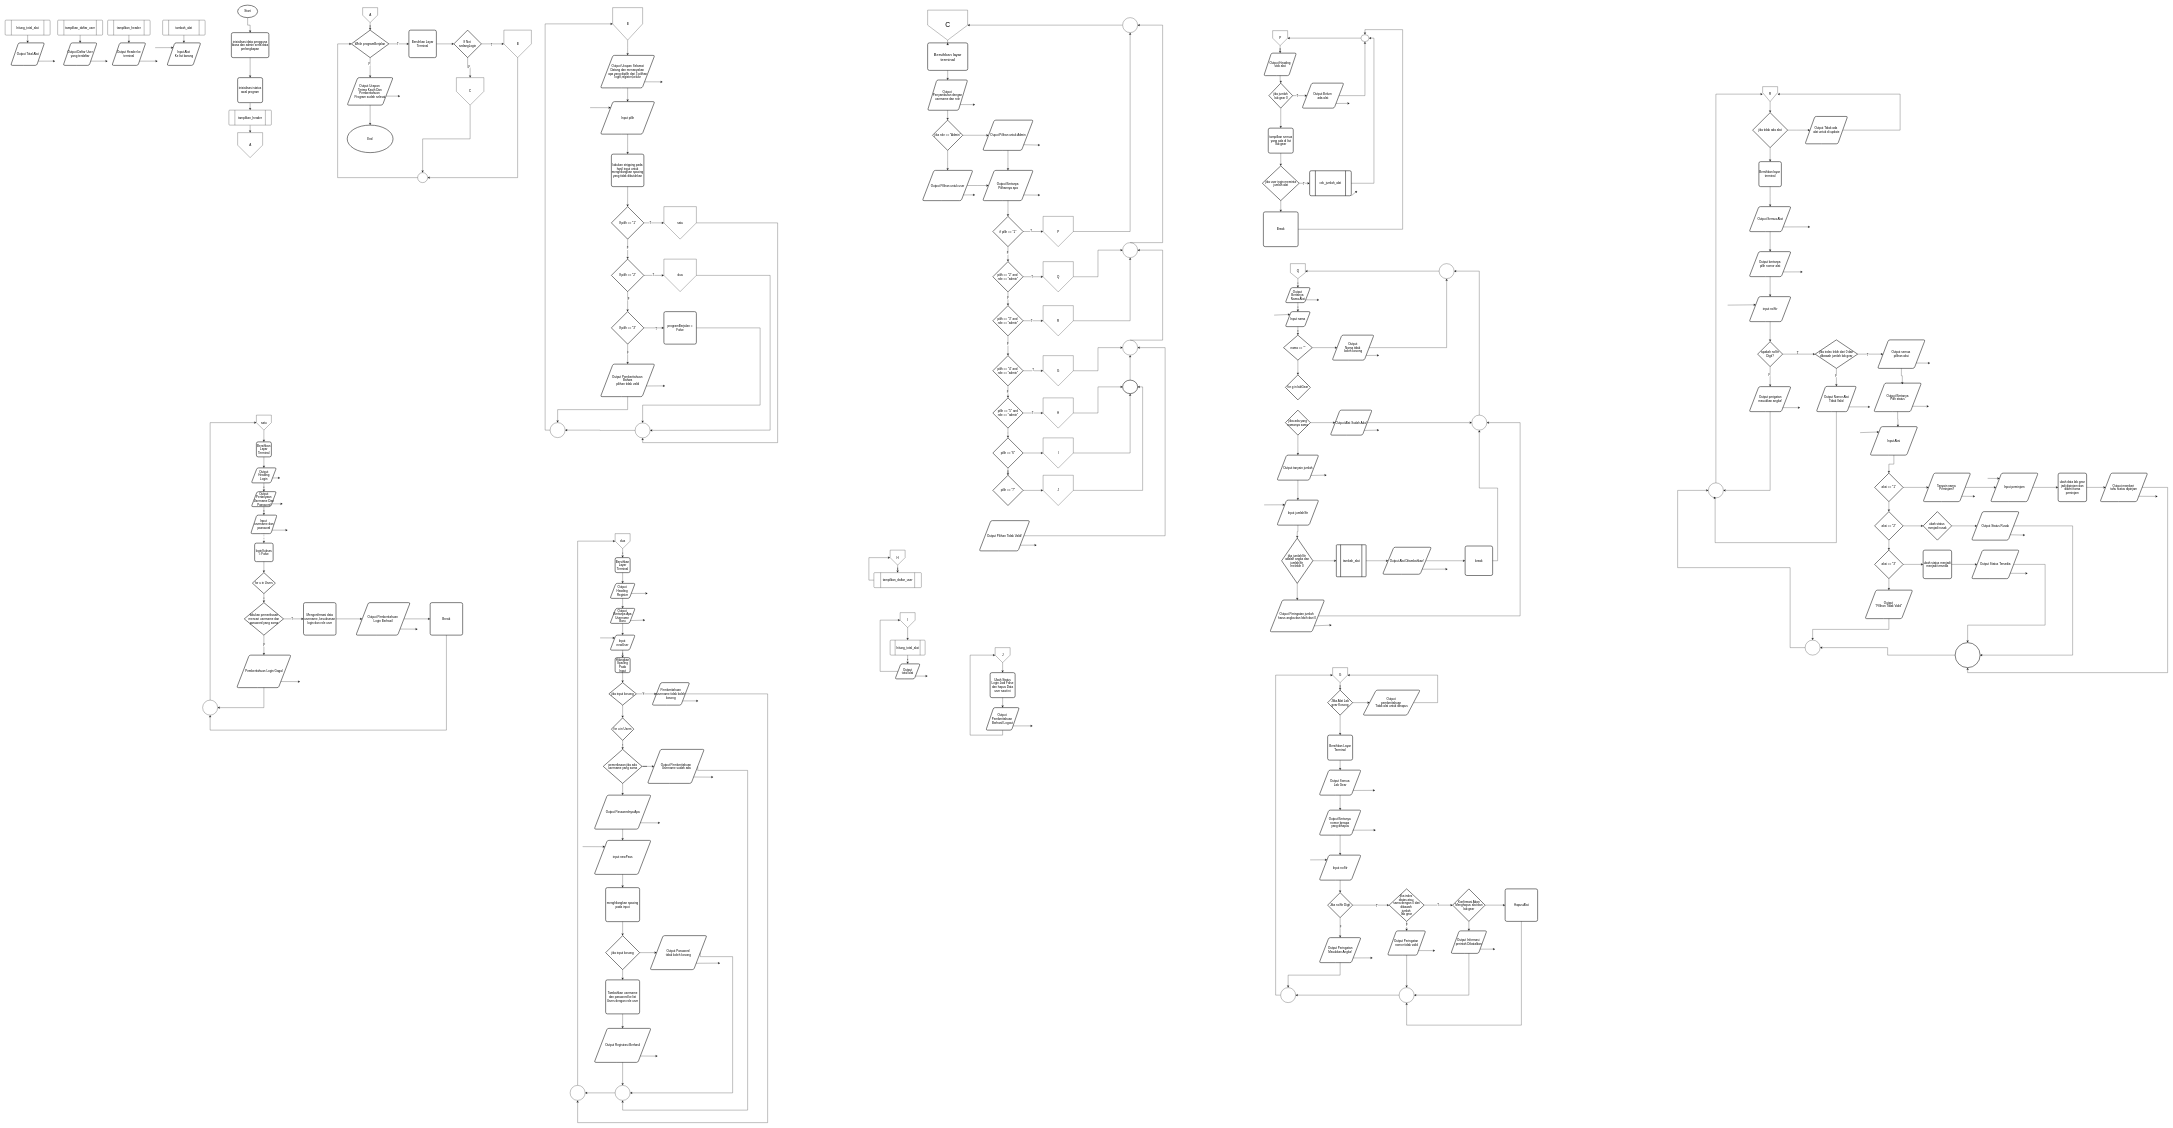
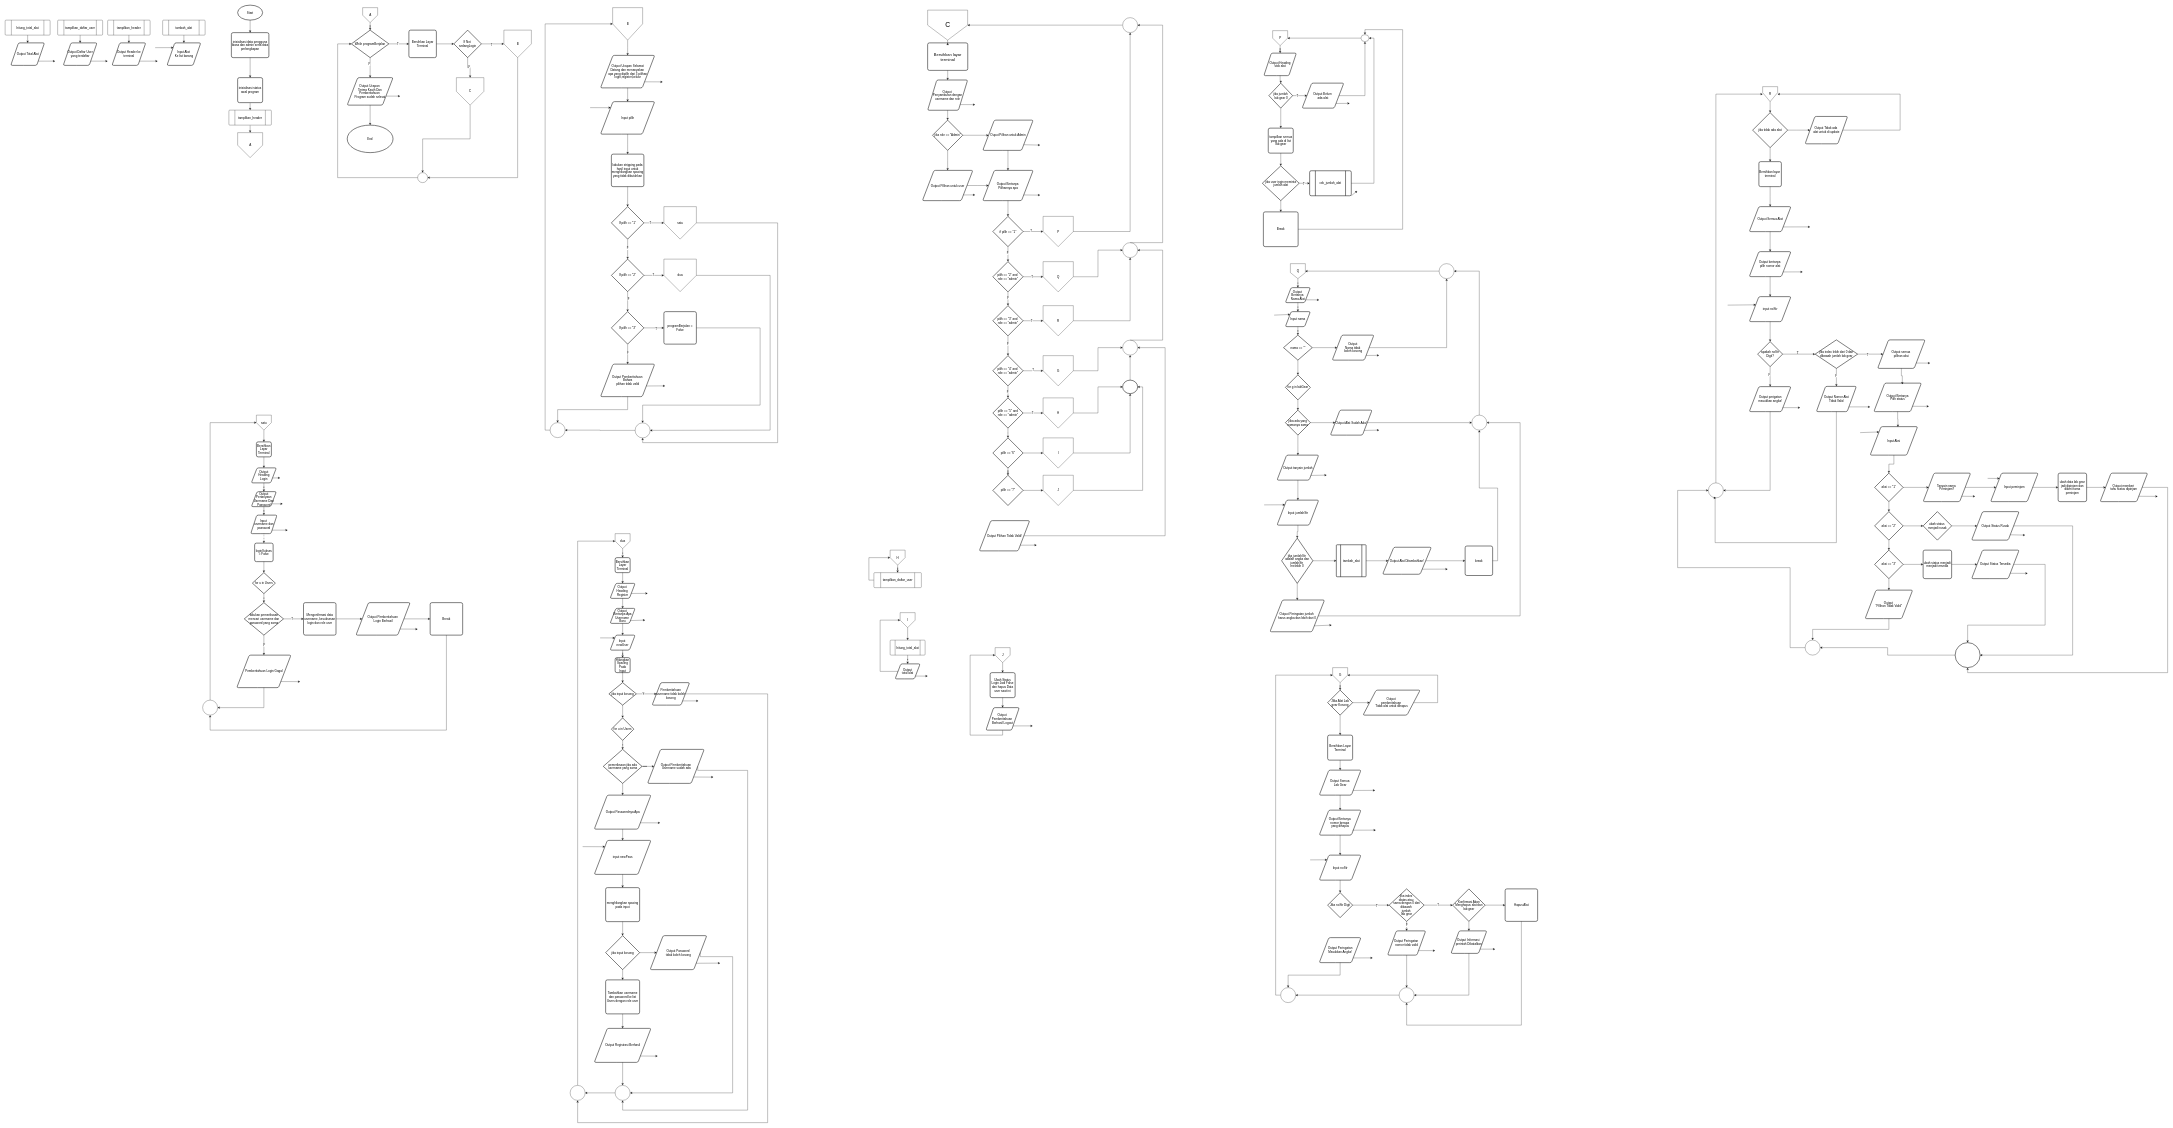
(248, 11) -> (250, 13)
none -> (1298, 407)
(1340, 928) -> none
